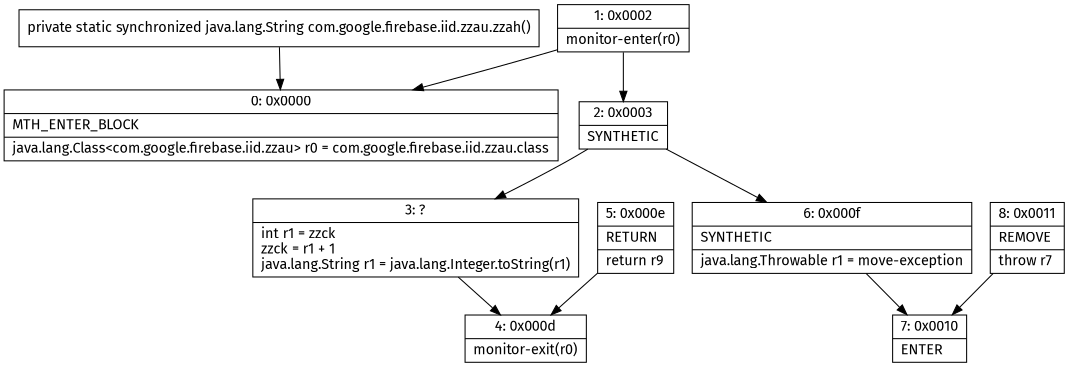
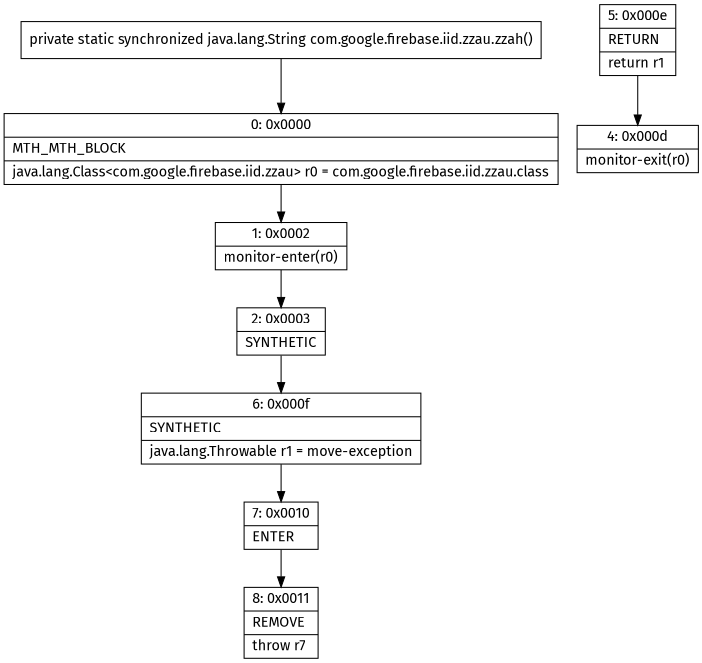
(490, 69) -> (281, 198)
(76, 125) -> (69, 149)
(416, 238) -> none
(635, 261) -> (636, 63)
(976, 290) -> (281, 563)
